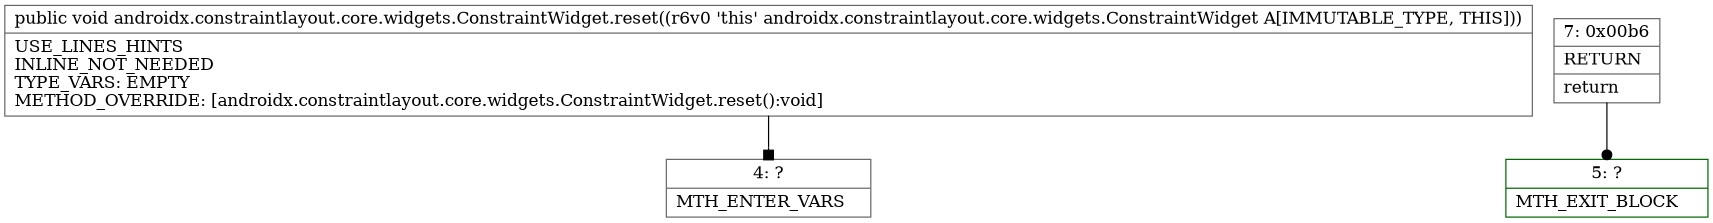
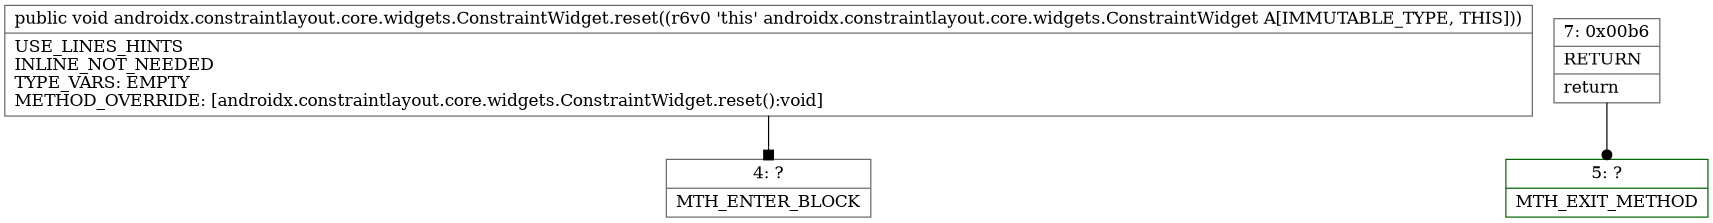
(761, 202) -> (769, 202)
(1597, 202) -> (1607, 202)
